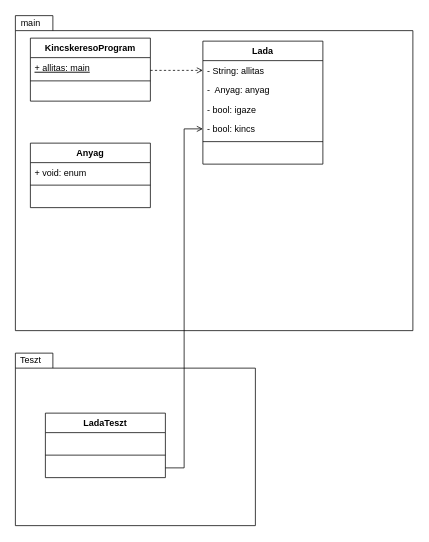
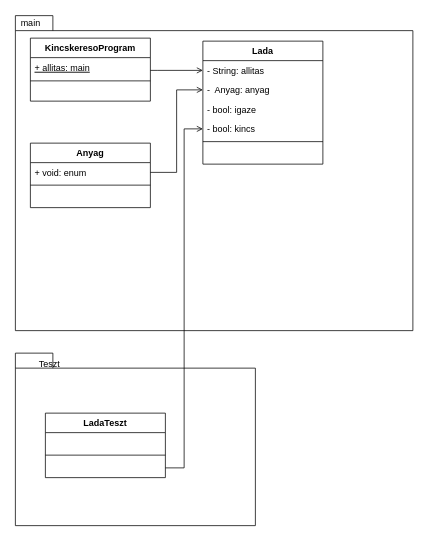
(176, 70) -> (176, 70)
none -> (177, 132)
(30, 360) -> (49, 364)
